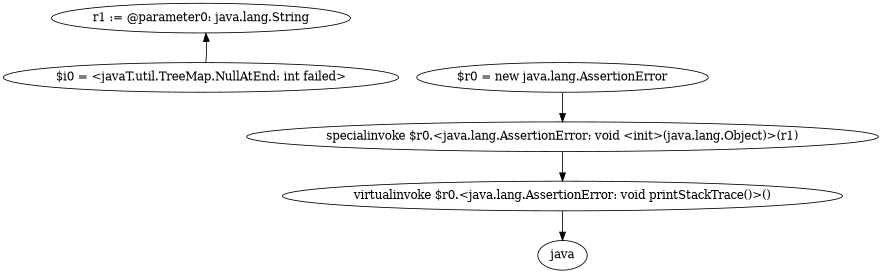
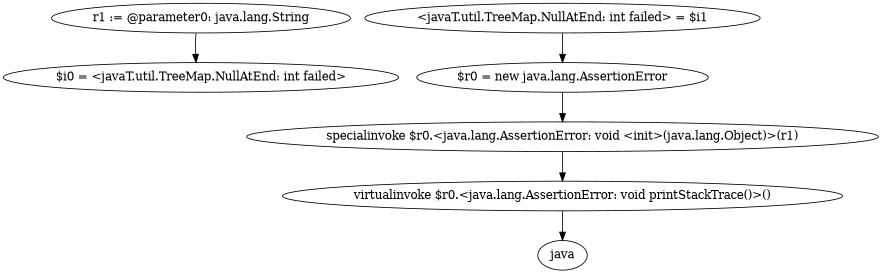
none -> (563, 18)
(206, 52) -> (195, 44)
